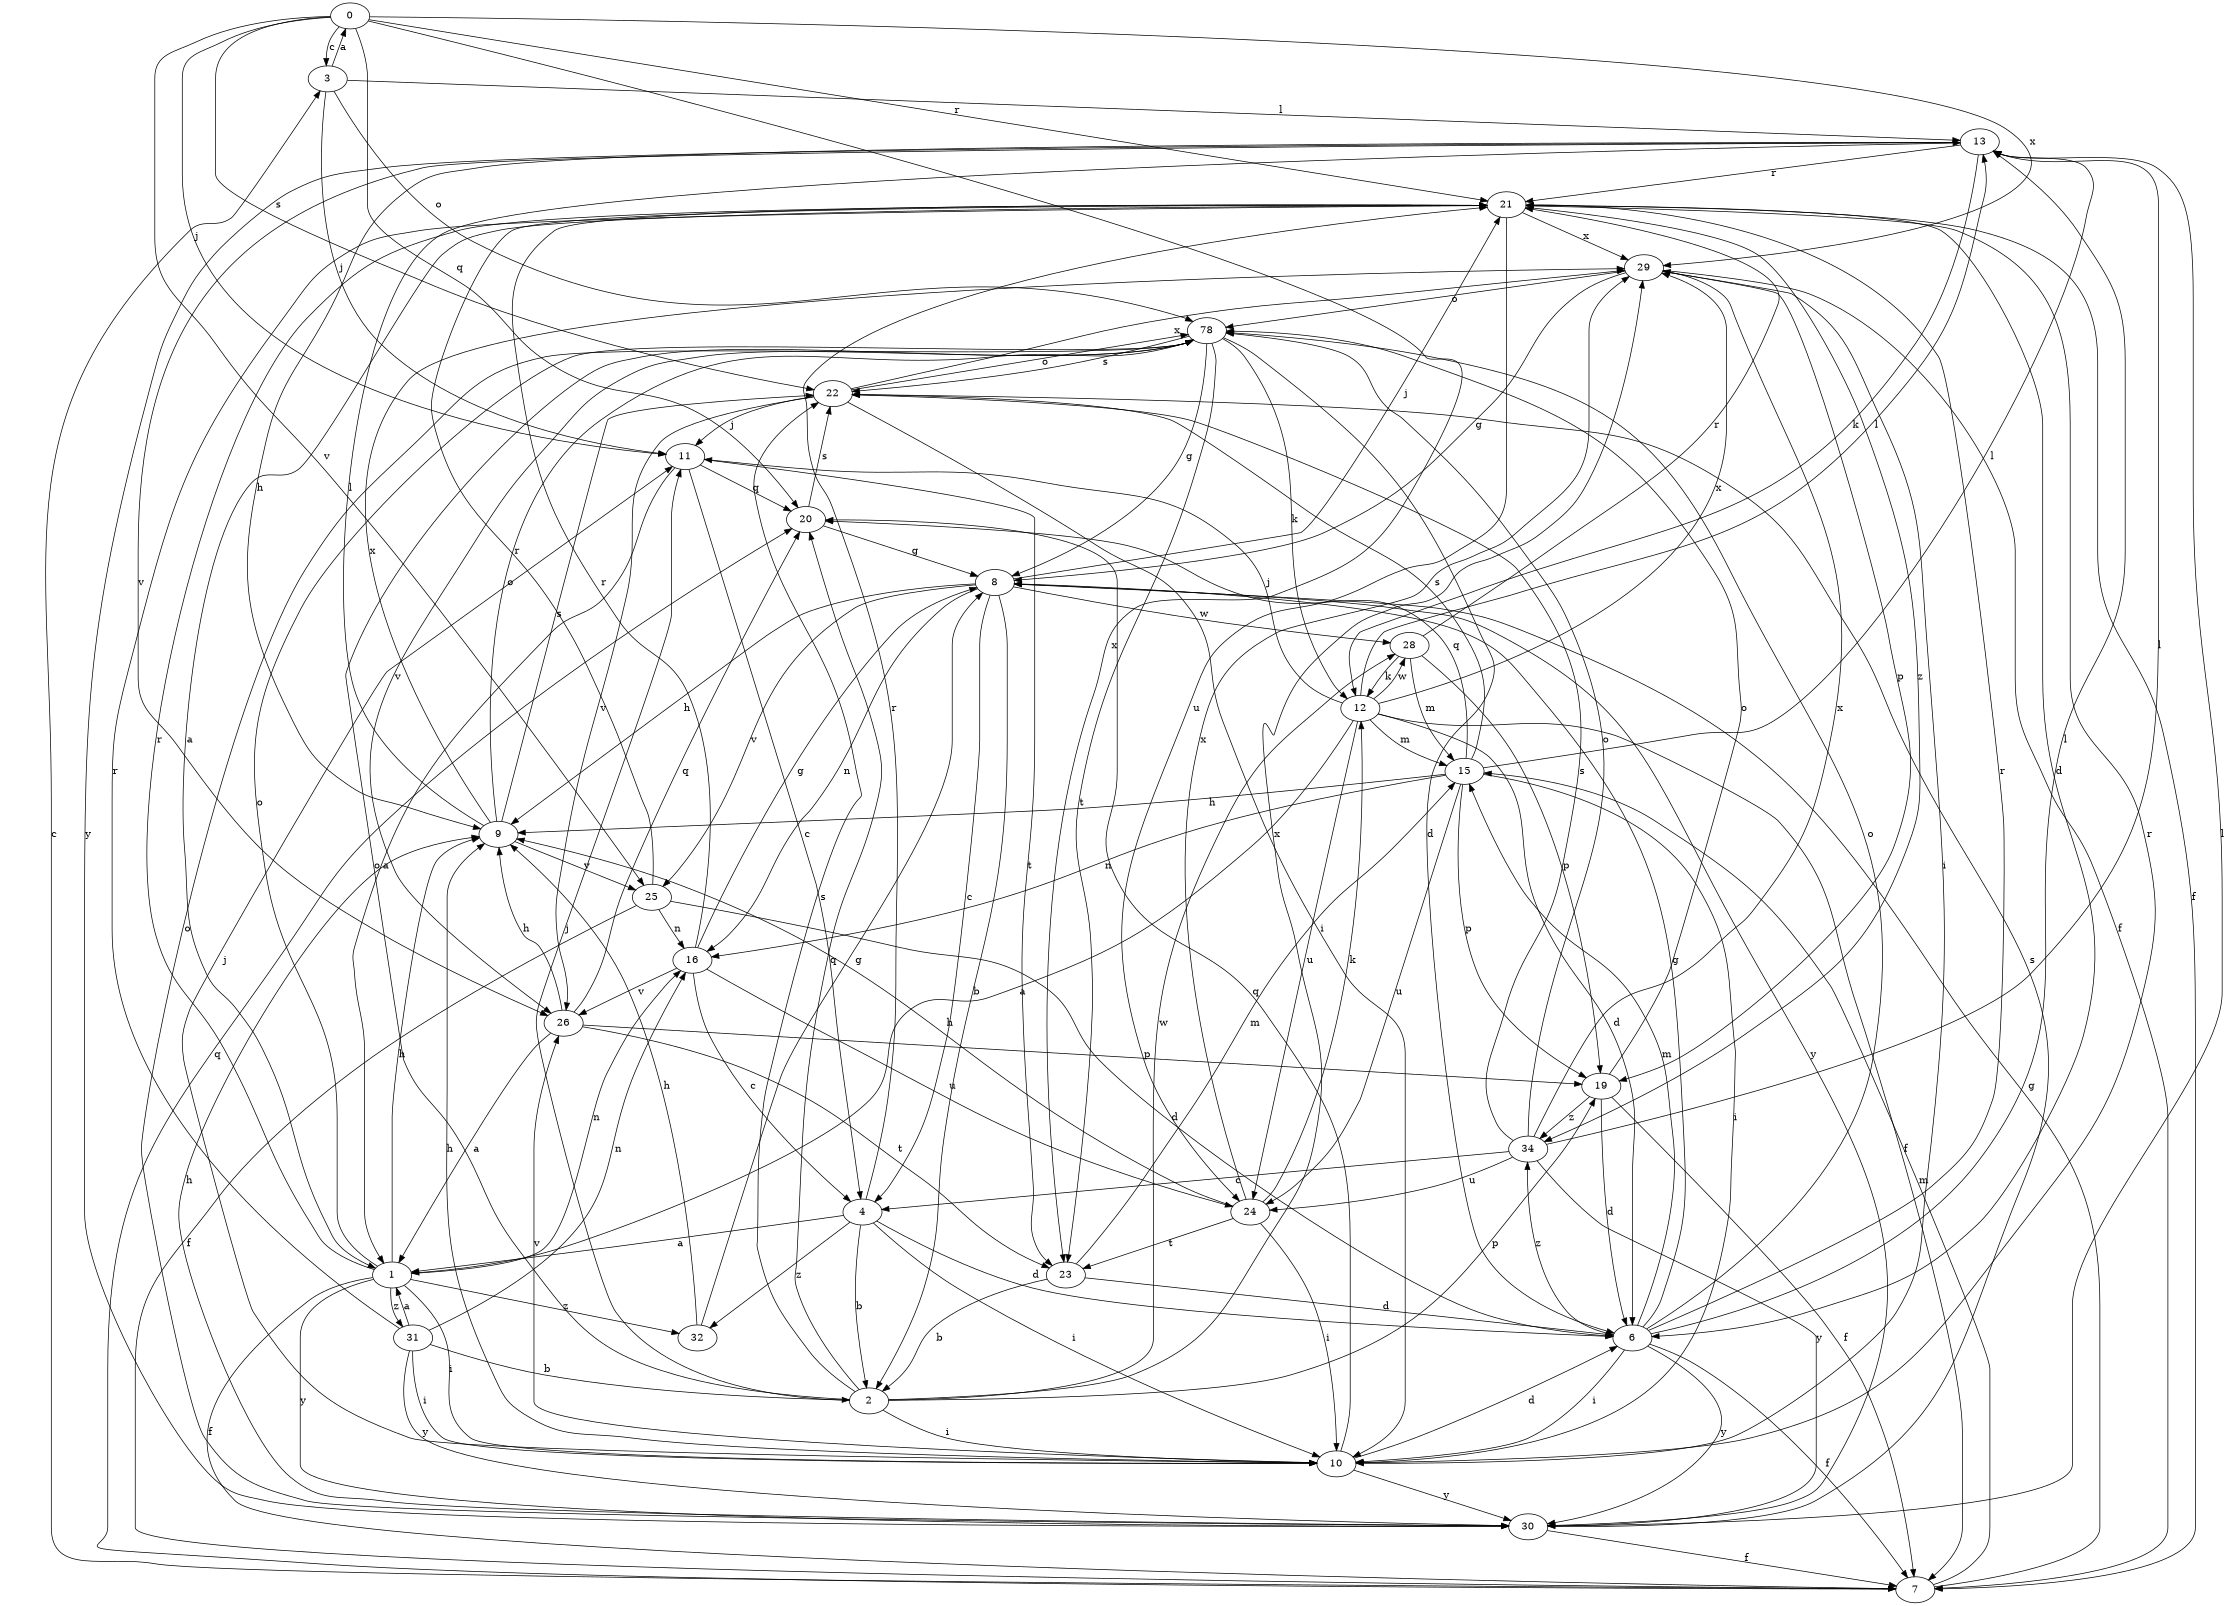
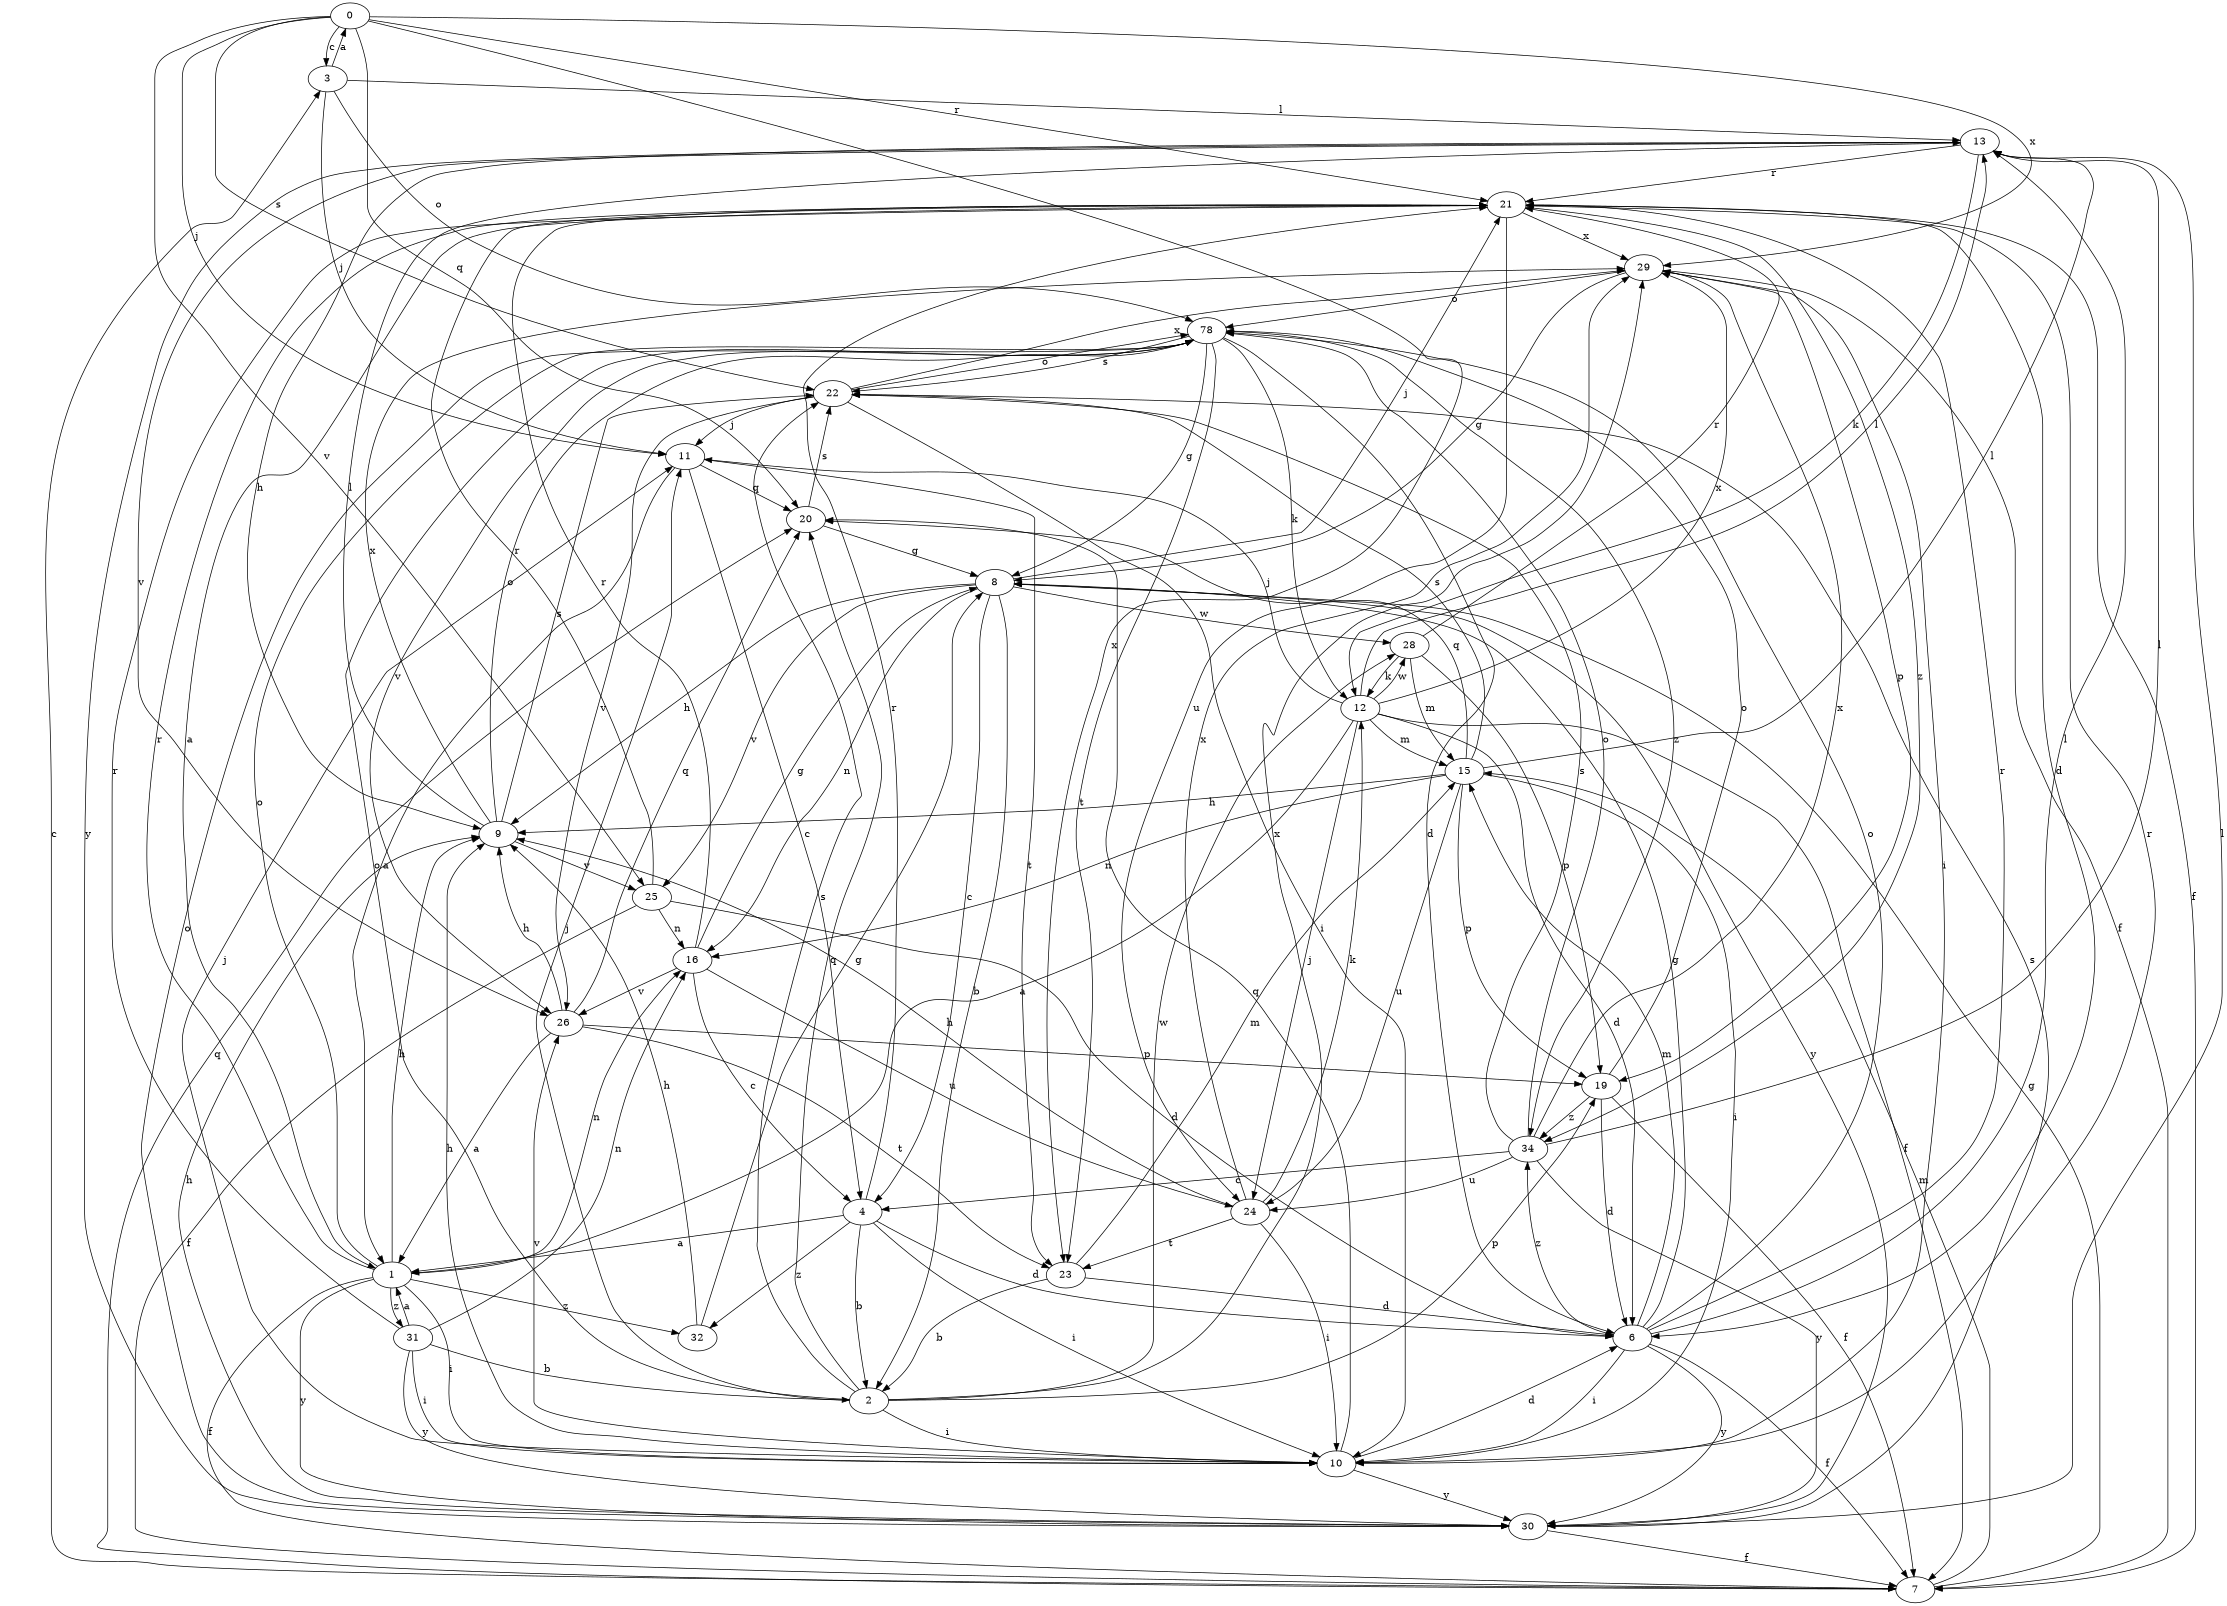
none -> (1649, 622)
(1310, 960) -> (1310, 960)
